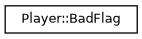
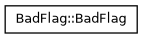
(71, 19) -> (71, 19)
